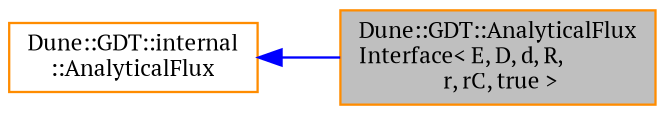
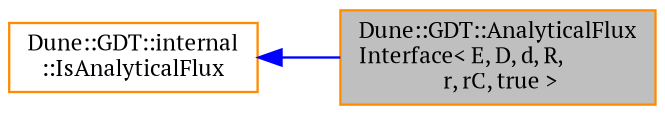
(133, 57) -> (133, 57)
